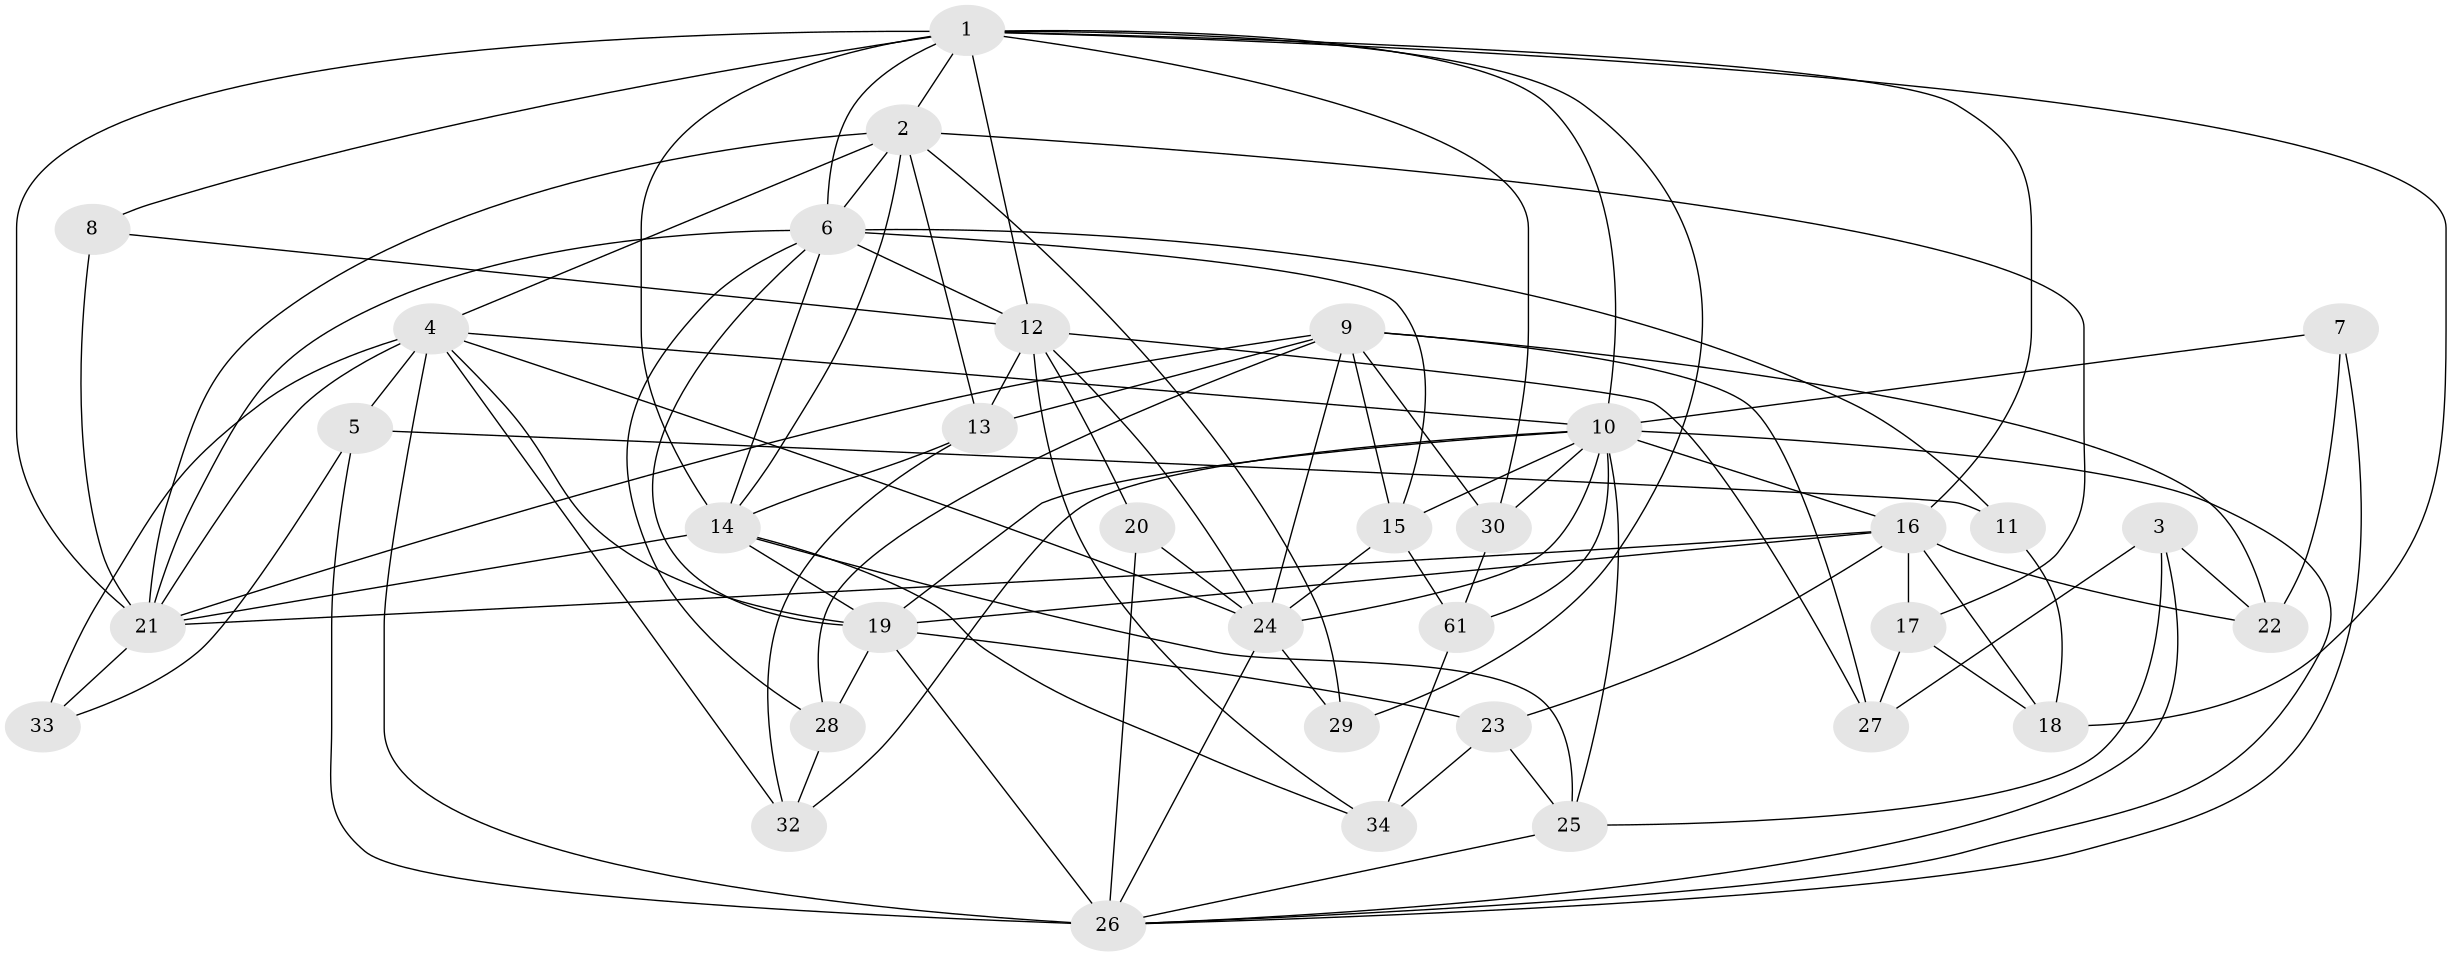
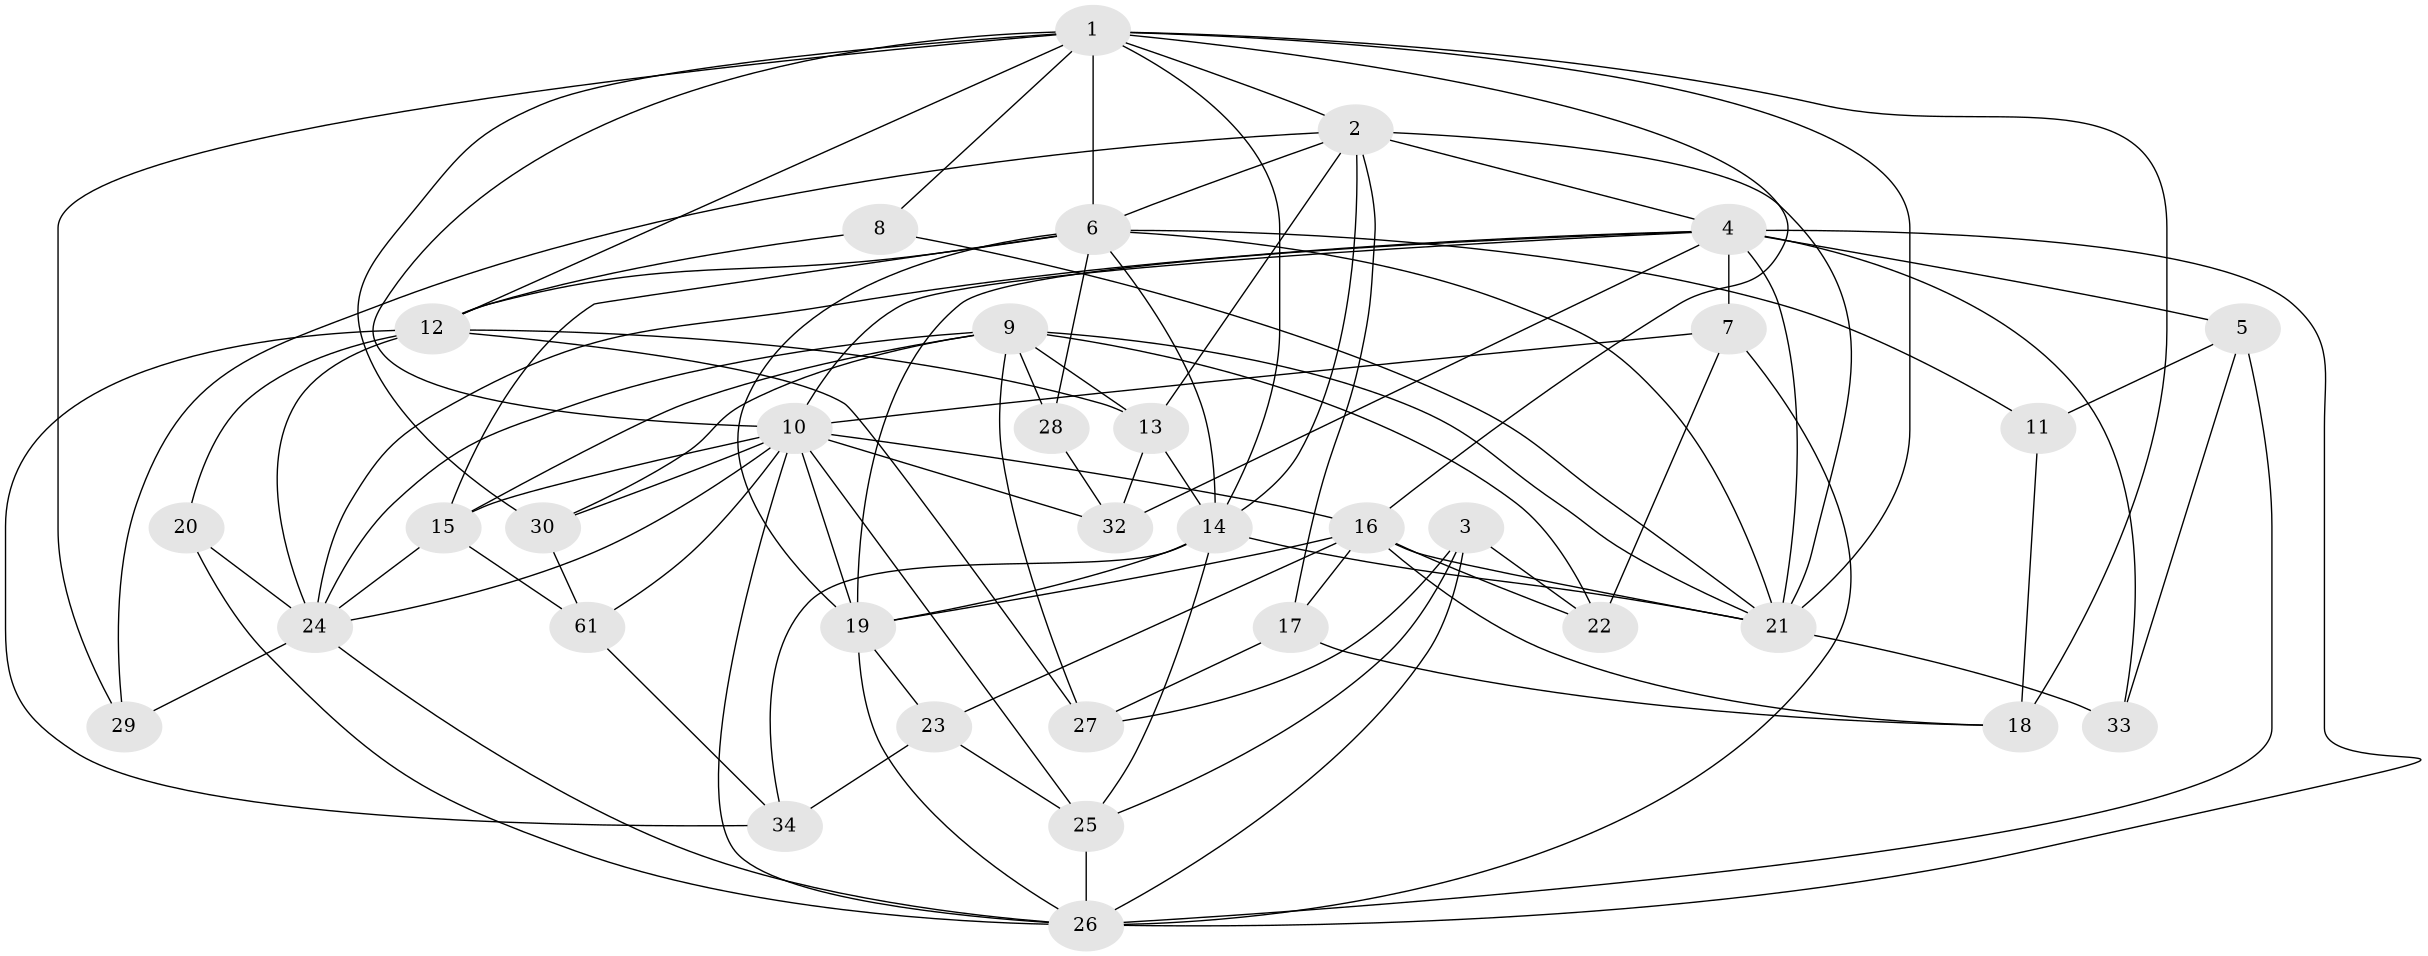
none -> (1729, 278)
(854, 677) -> none
